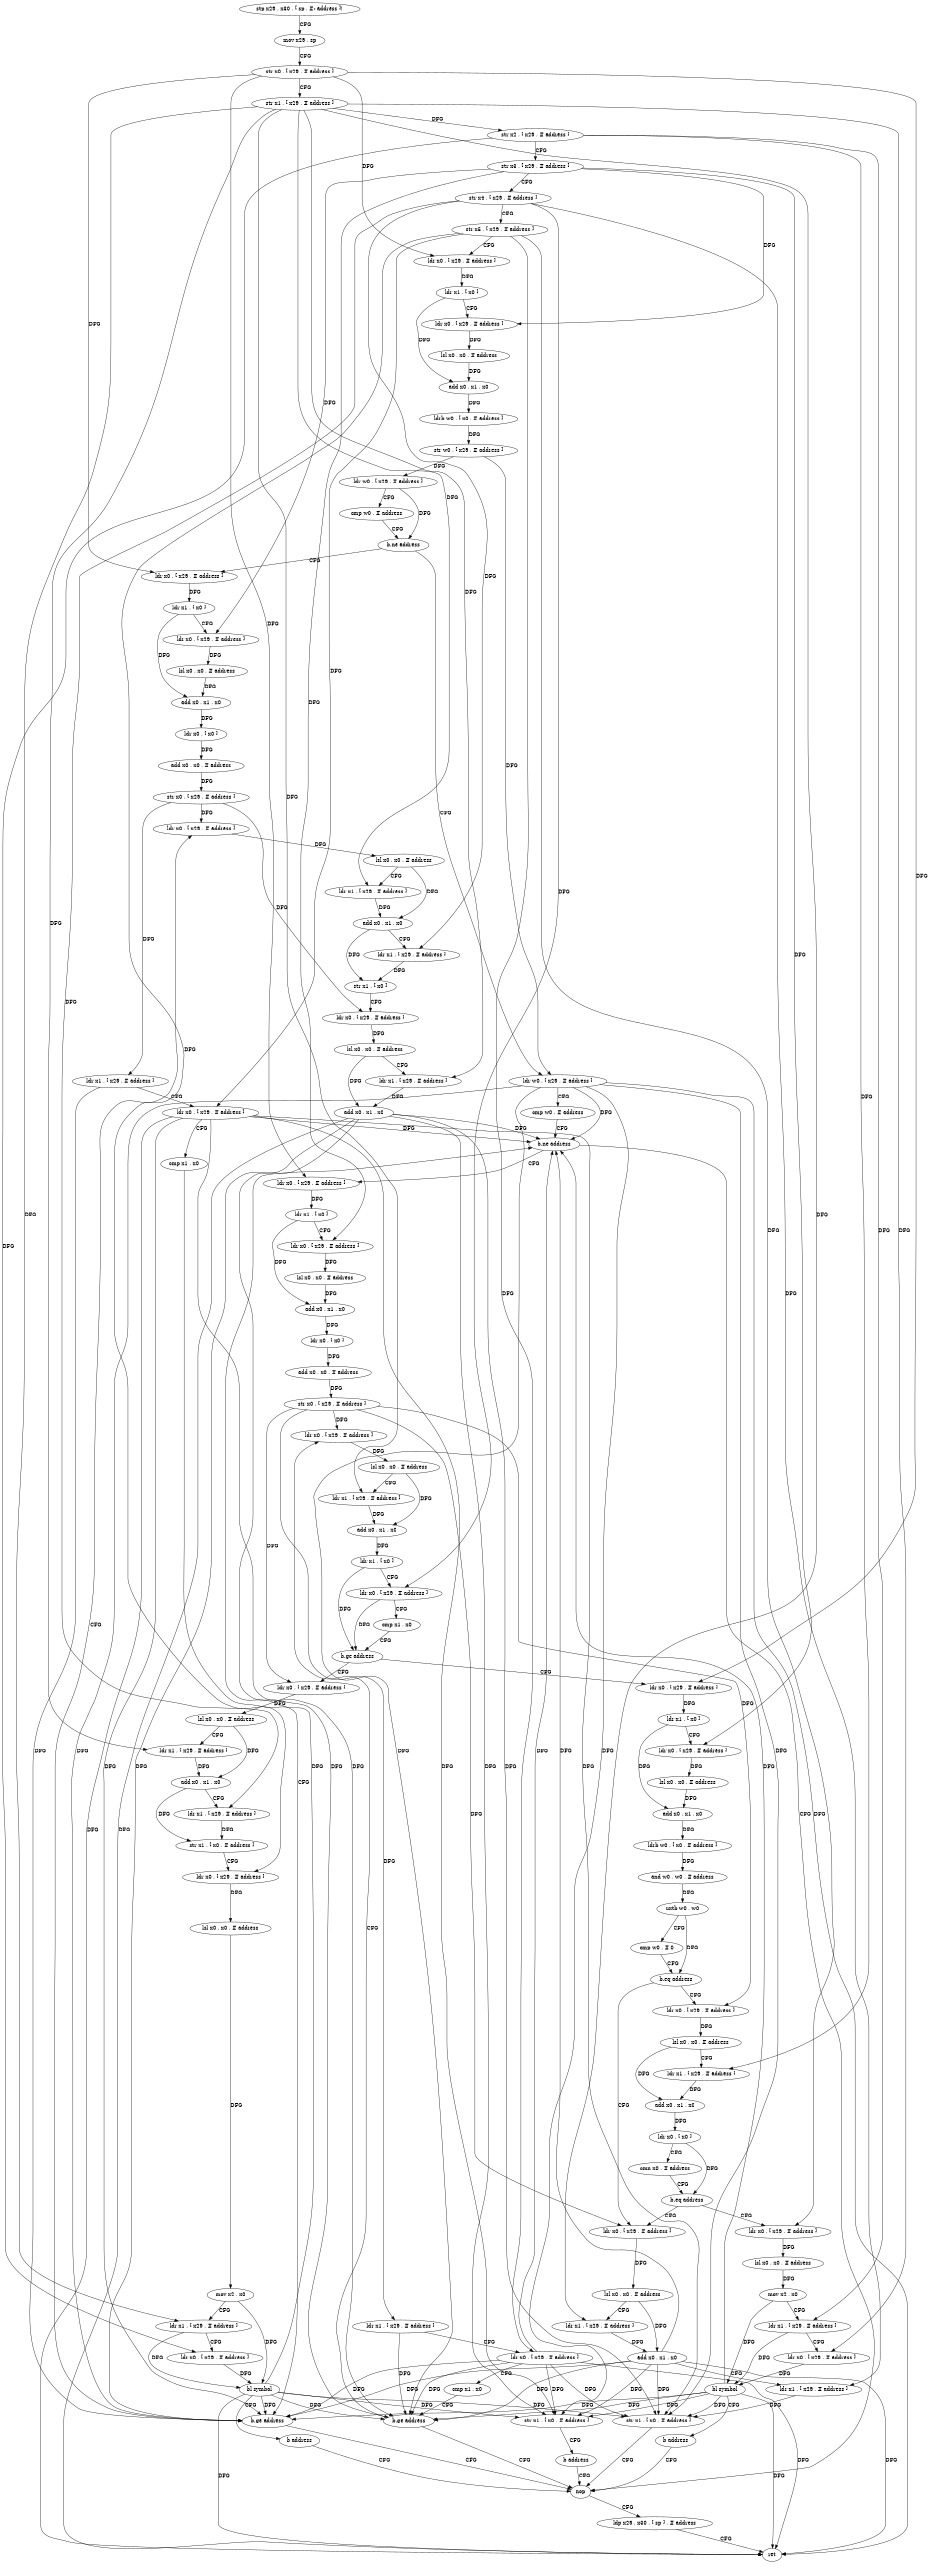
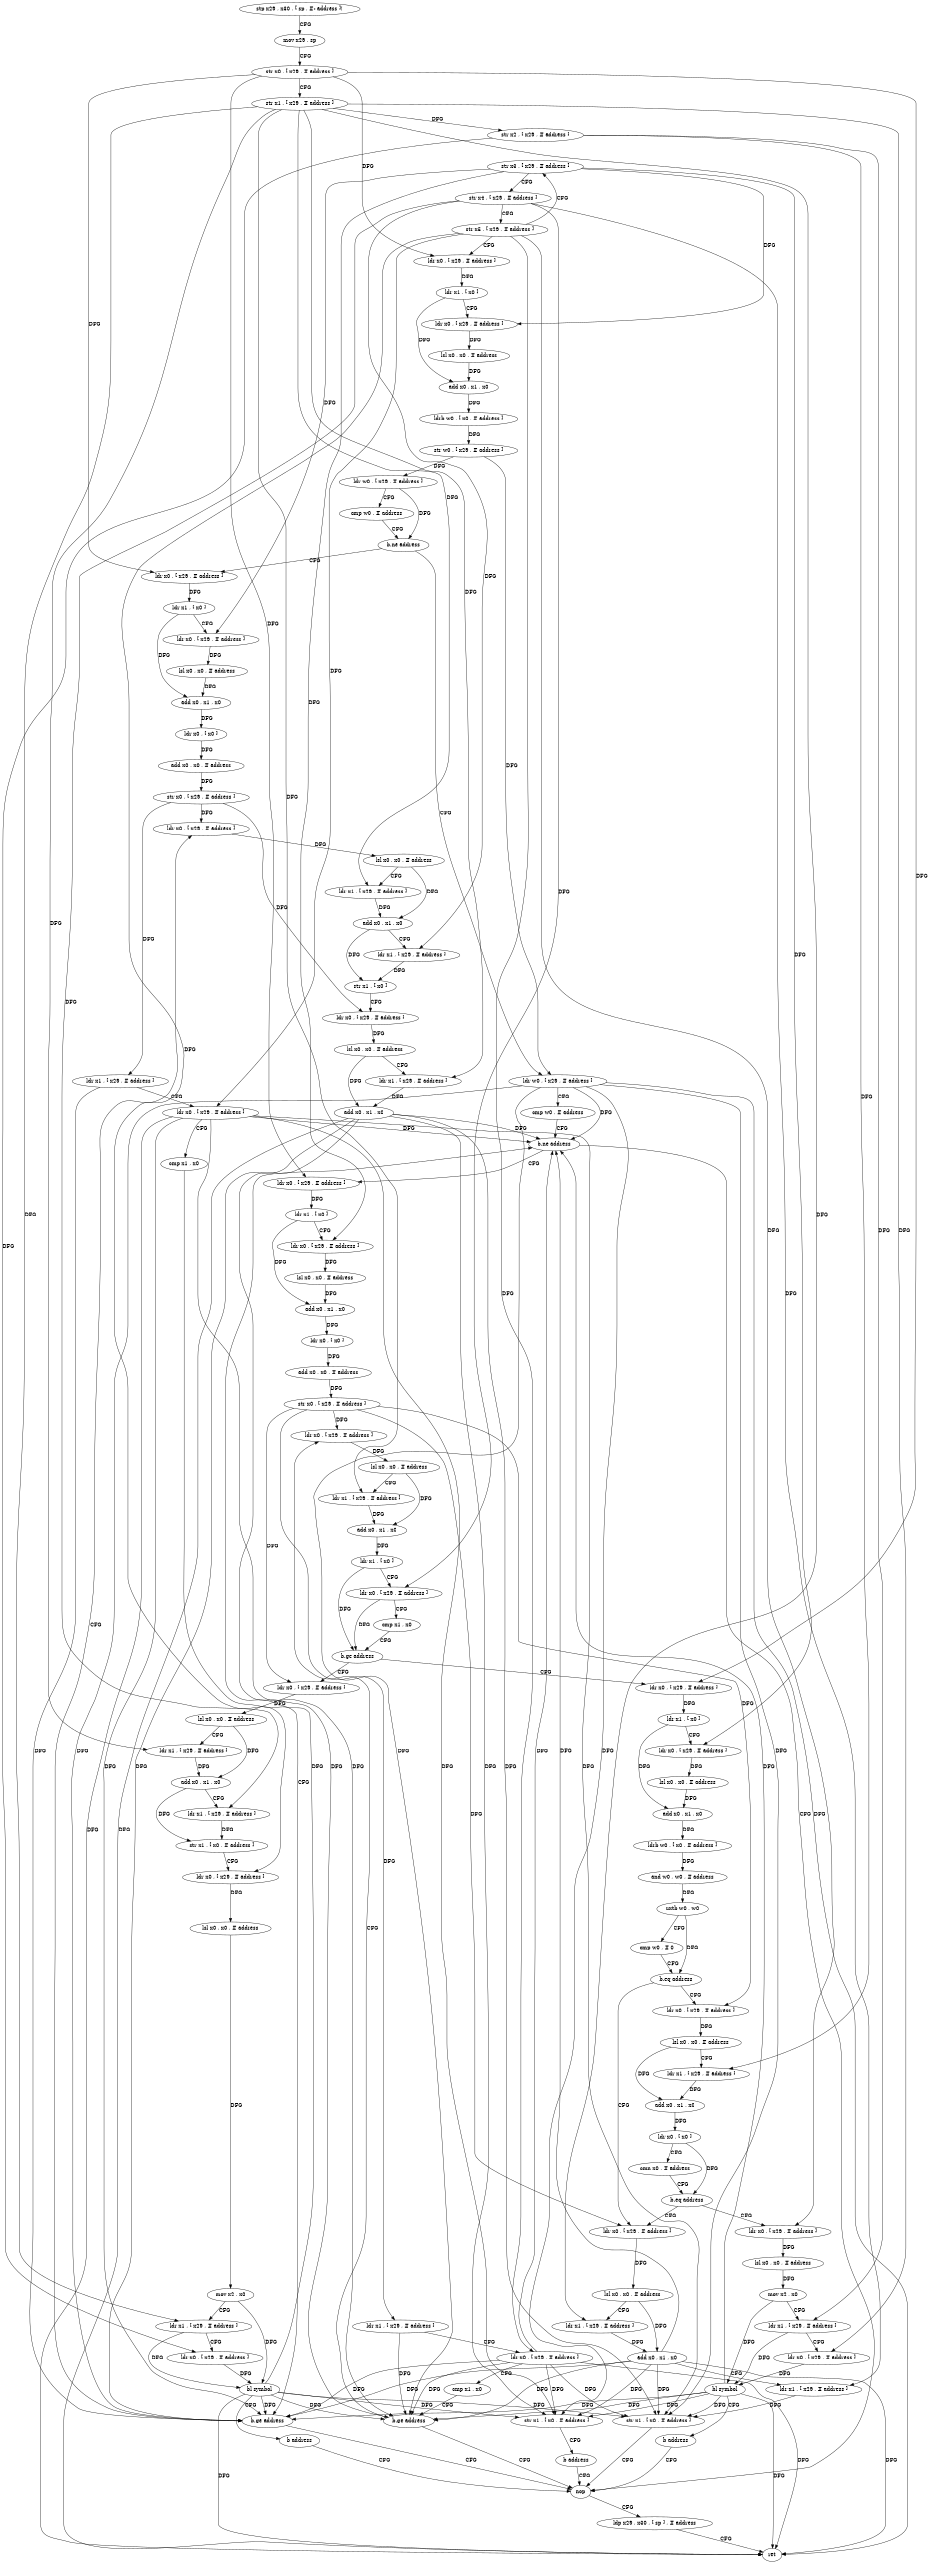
(535, 149) -> (554, 206)
